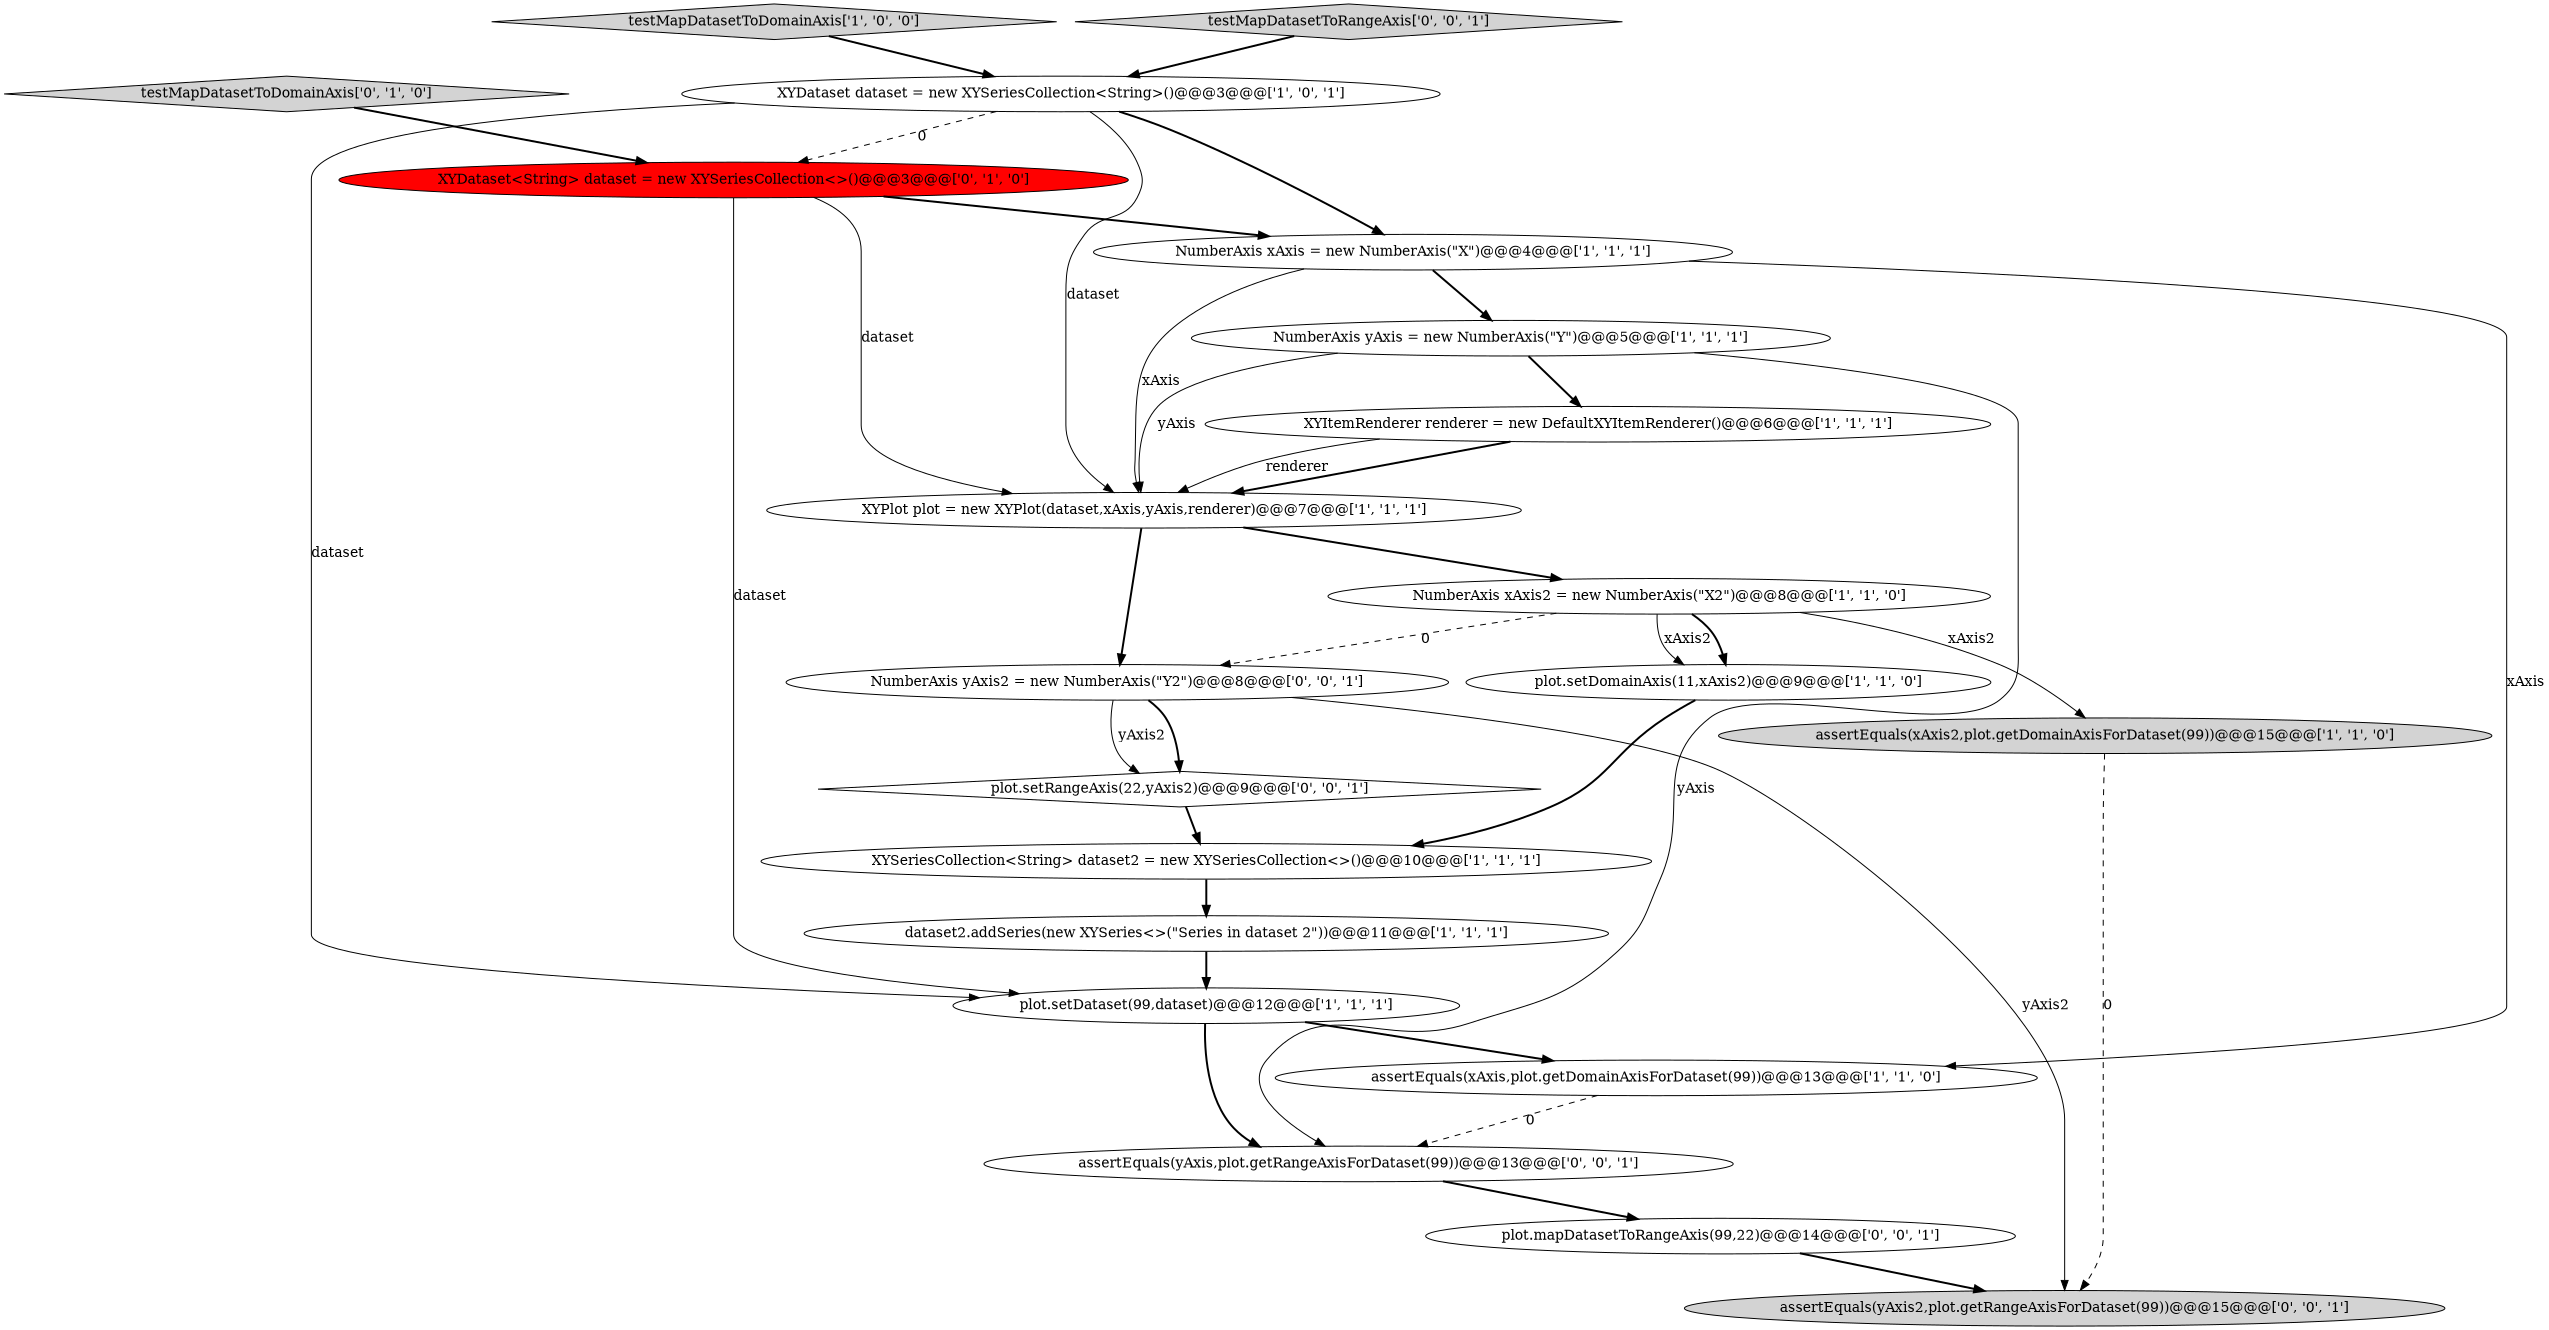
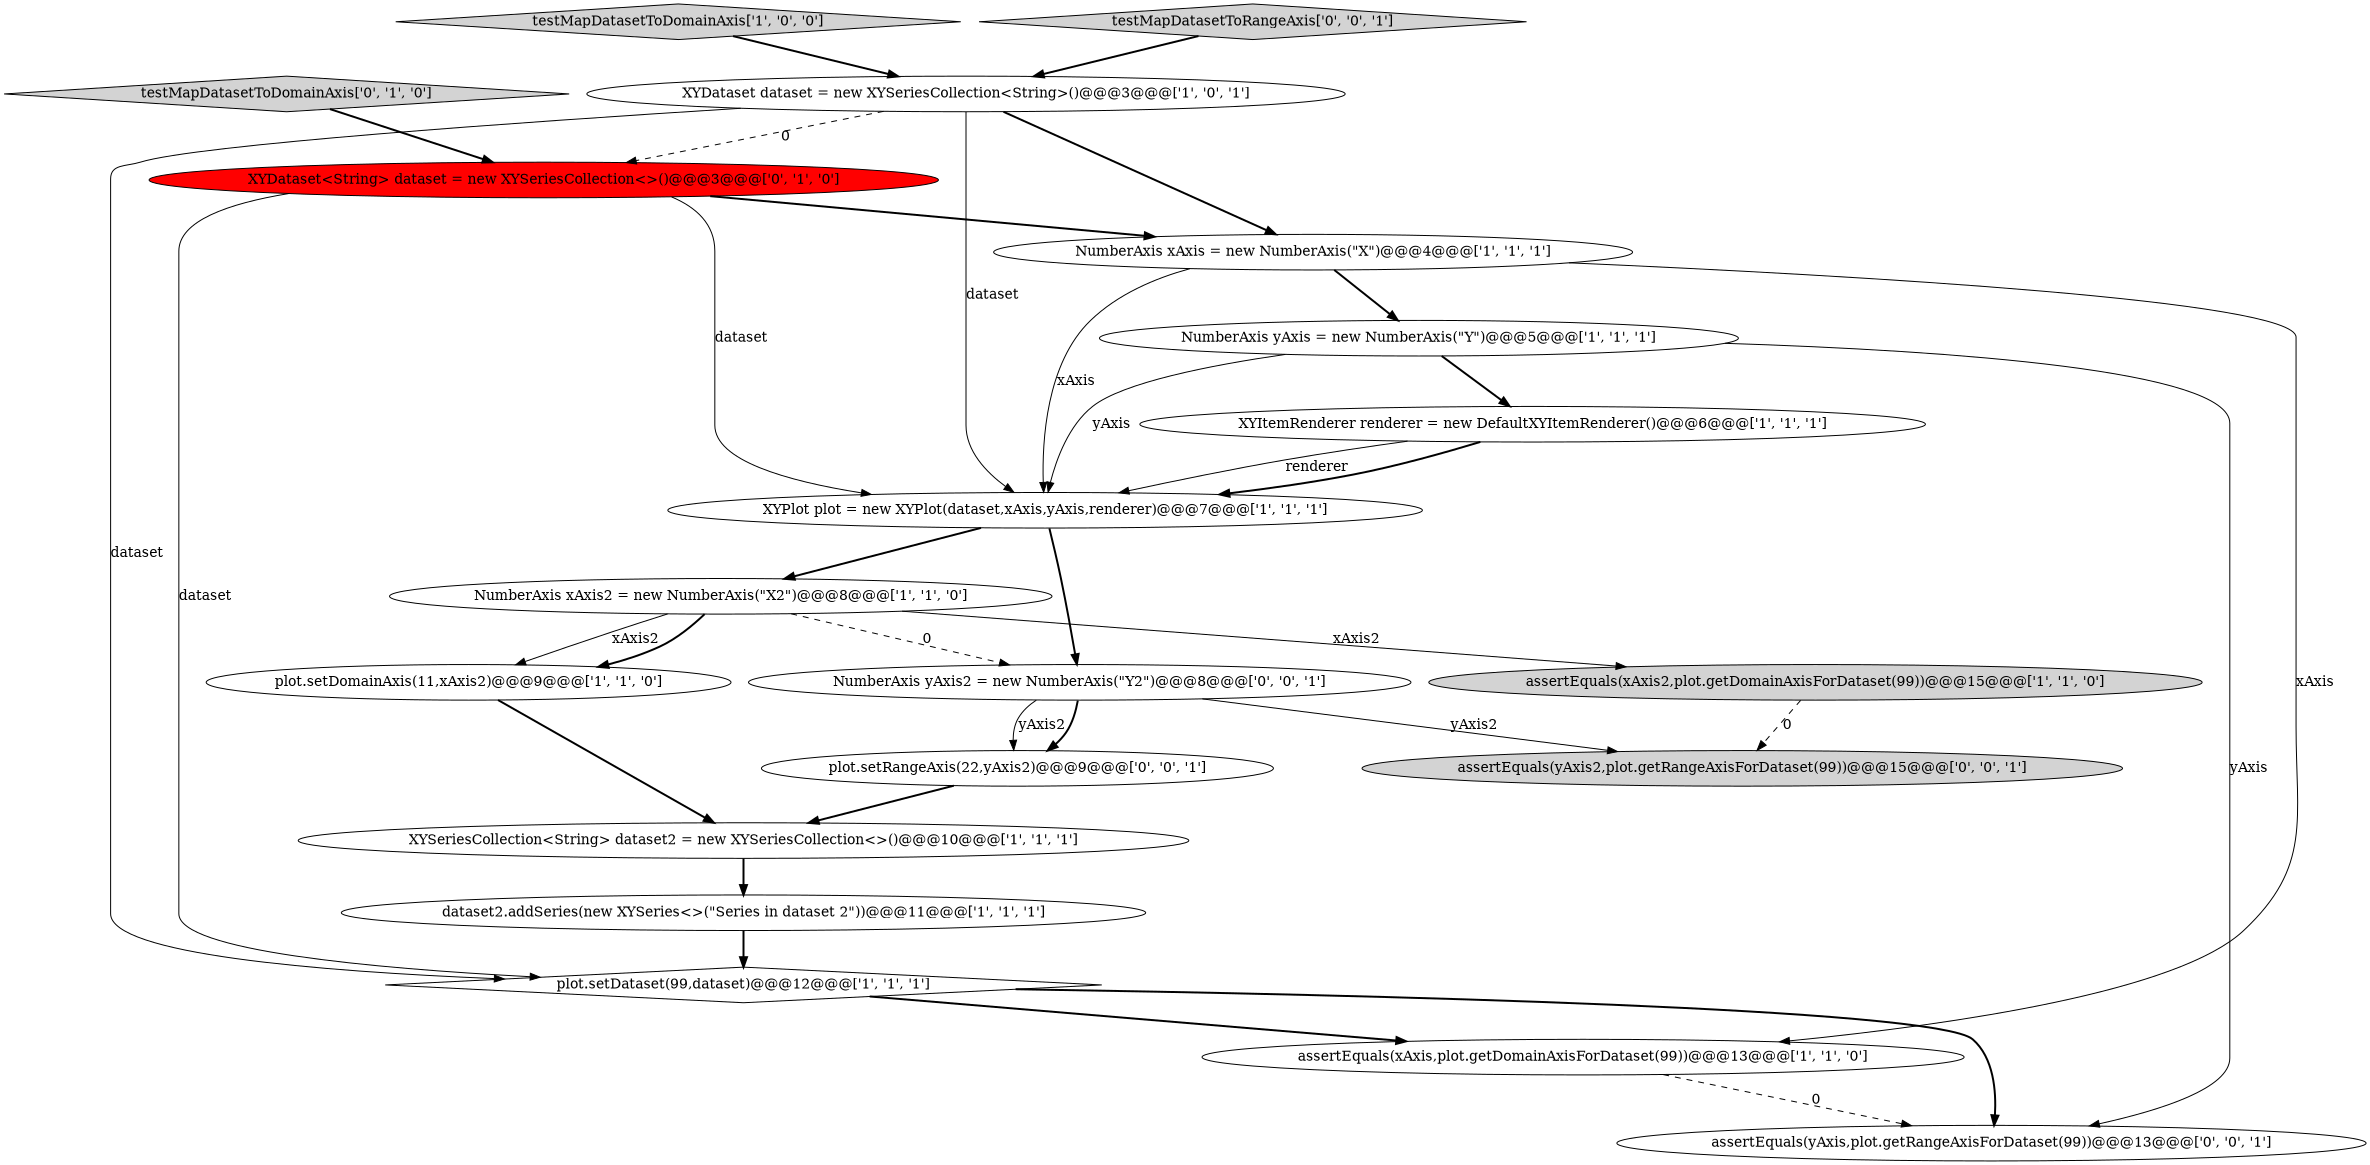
(1180, 789) -> (1017, 768)
(1206, 1006) -> (744, 985)
(1721, 1236) -> none
